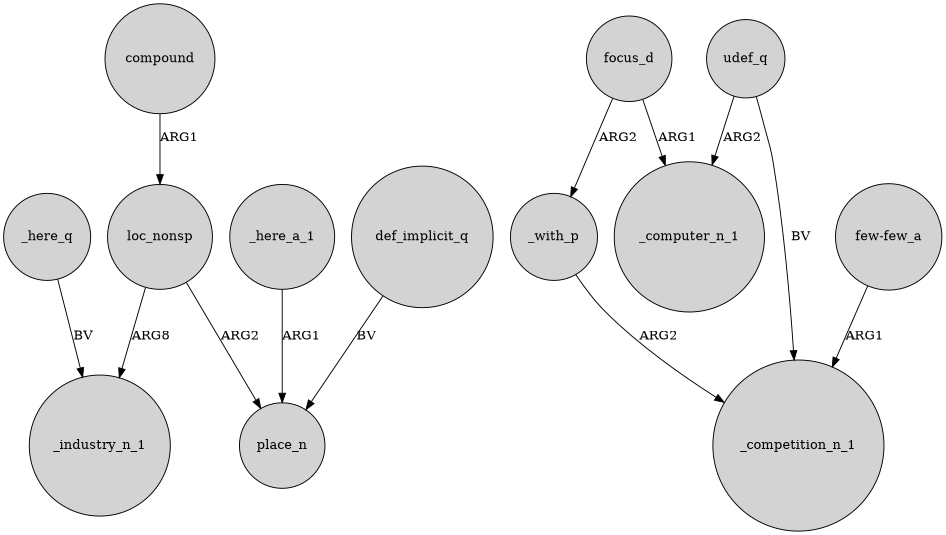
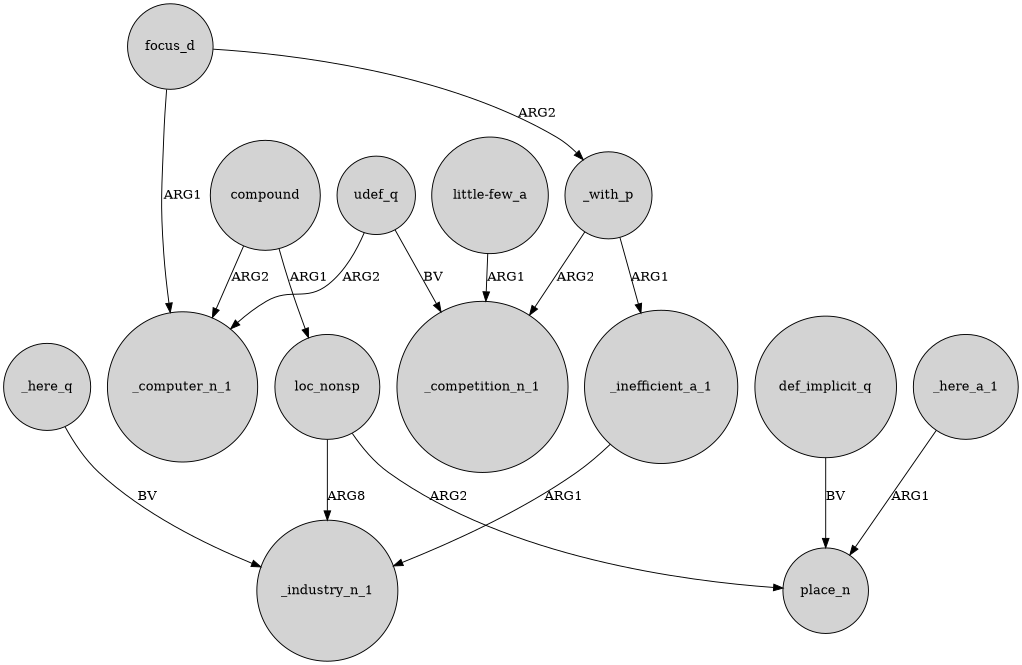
(889, 237) -> (490, 195)
none -> (230, 277)
none -> (661, 387)
